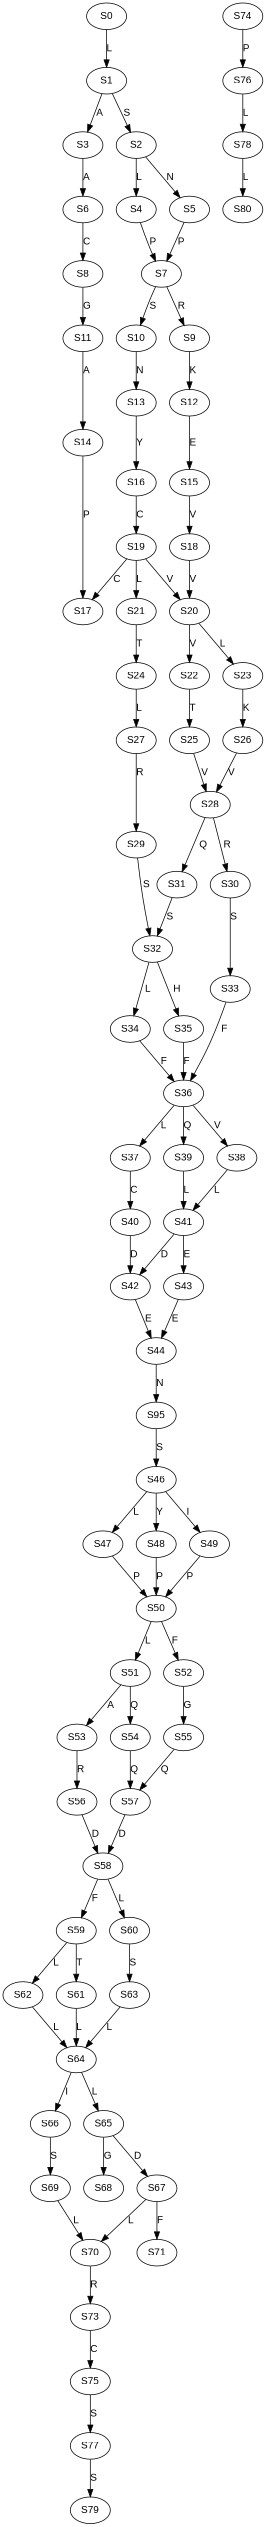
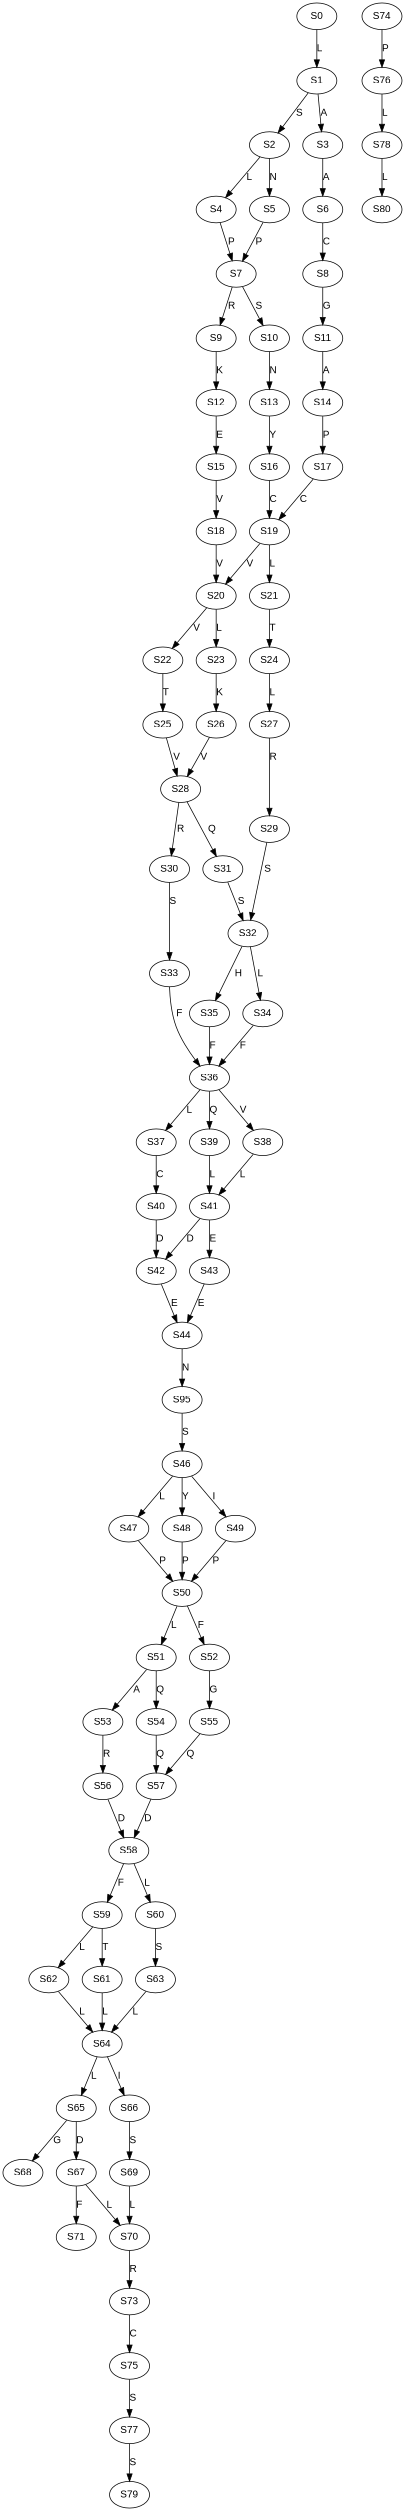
(112, 576) -> (299, 497)
